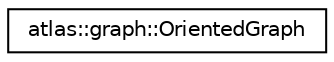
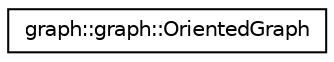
(167, 31) -> (167, 31)
